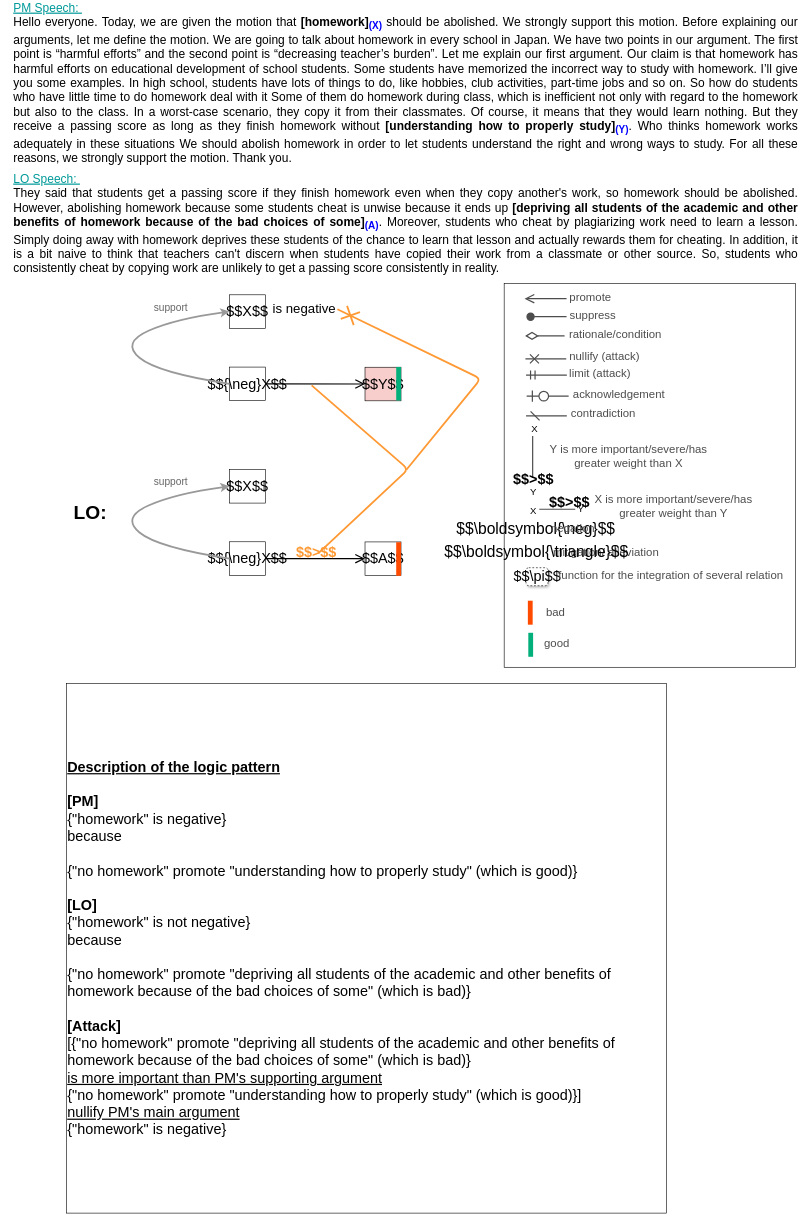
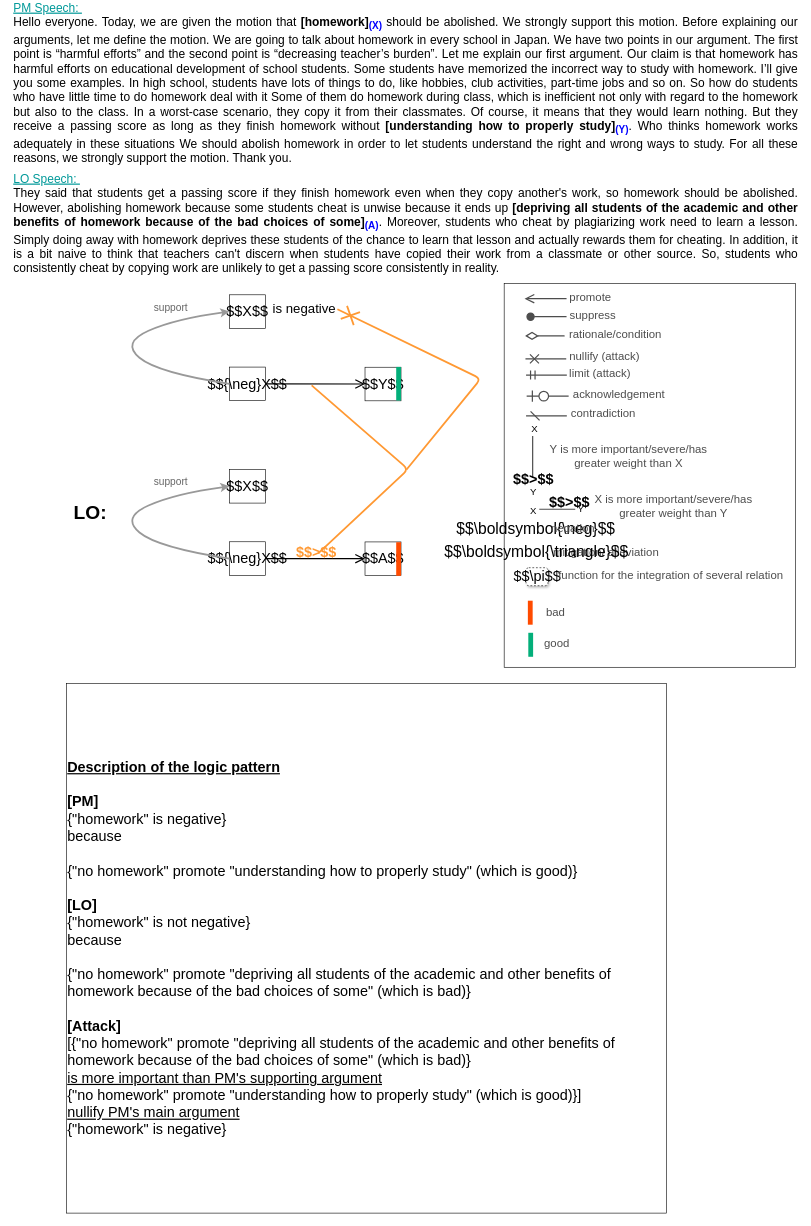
(383, 384) -> (383, 384)
